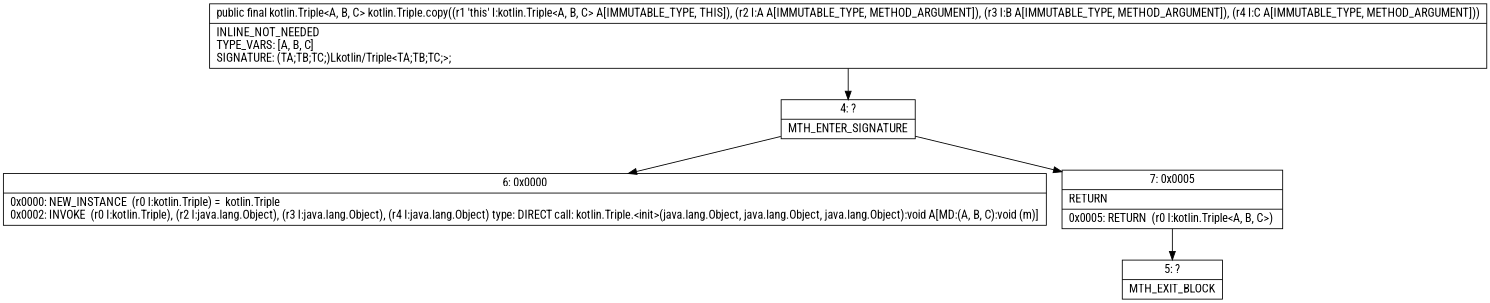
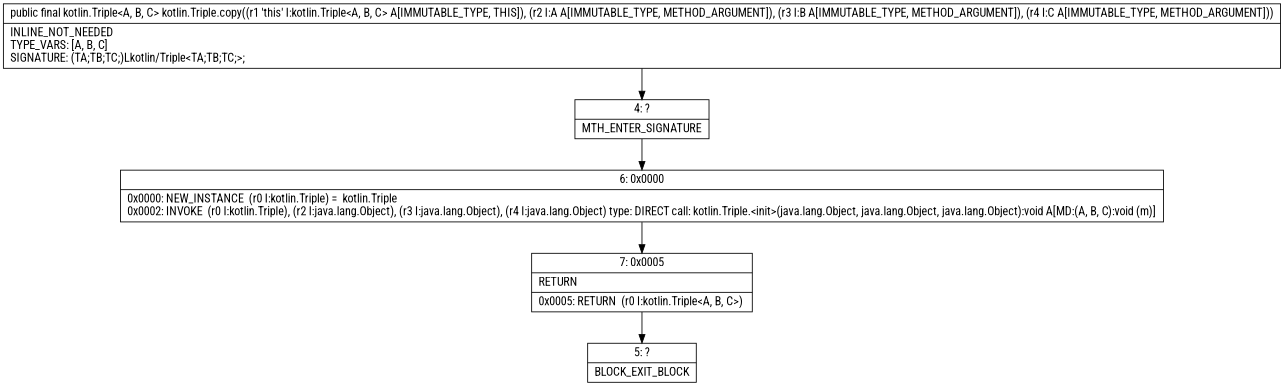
(985, 153) -> (642, 233)
(1172, 289) -> (642, 372)
